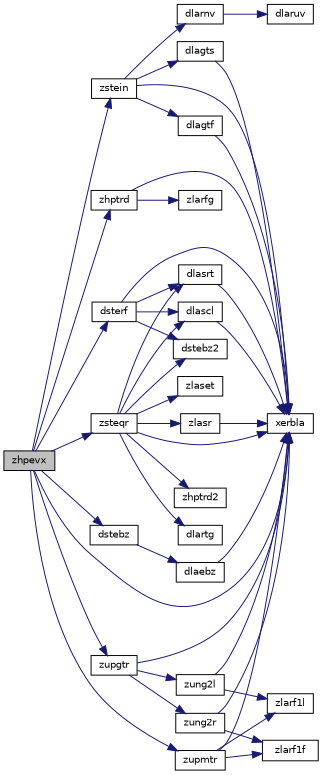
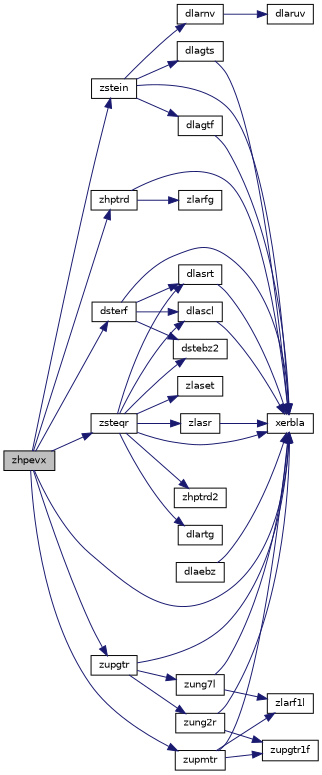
(114, 535) -> none
(200, 685) -> (200, 685)
(290, 751) -> (290, 751)
